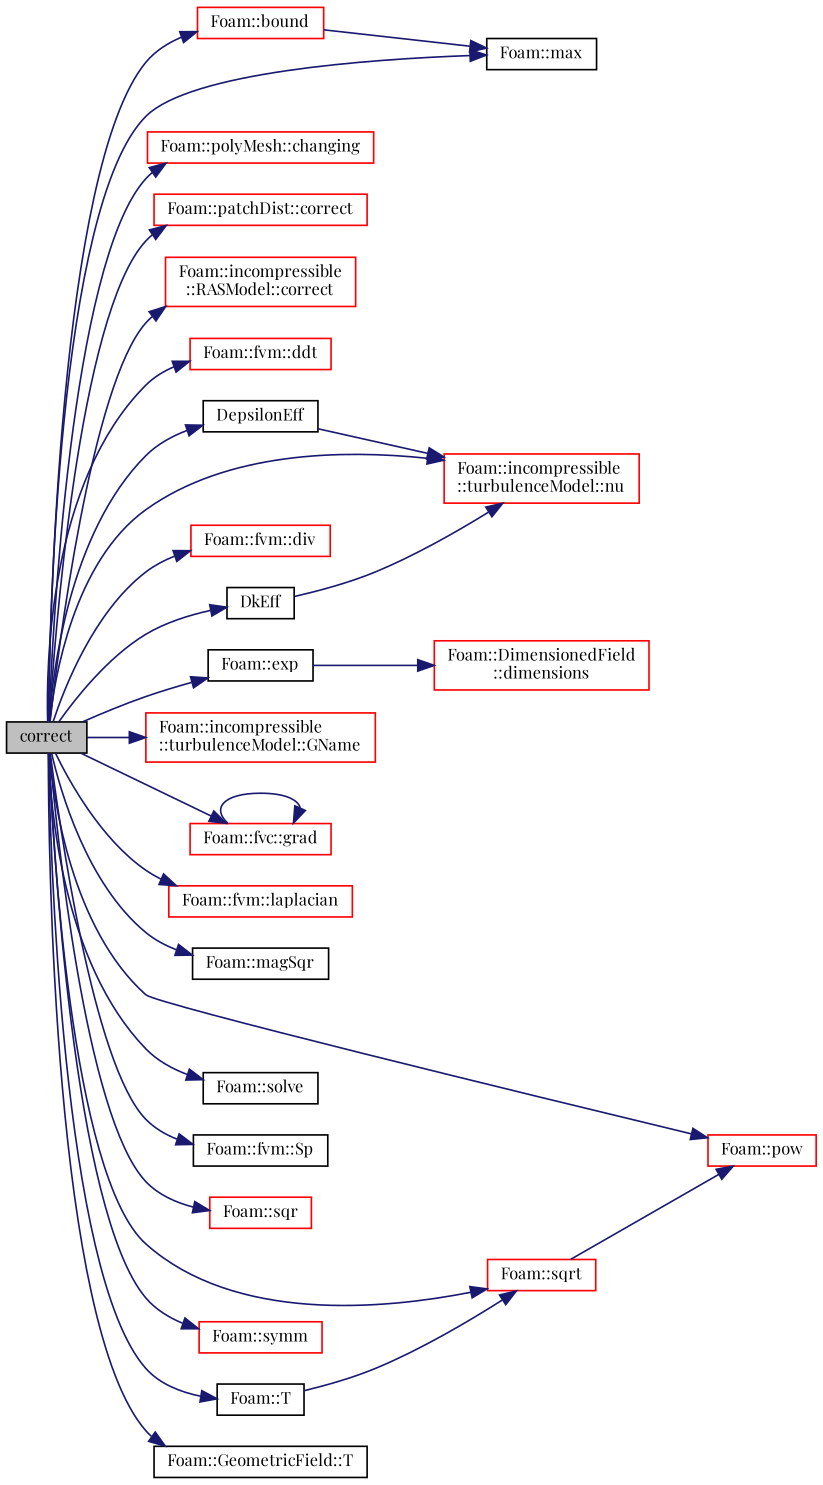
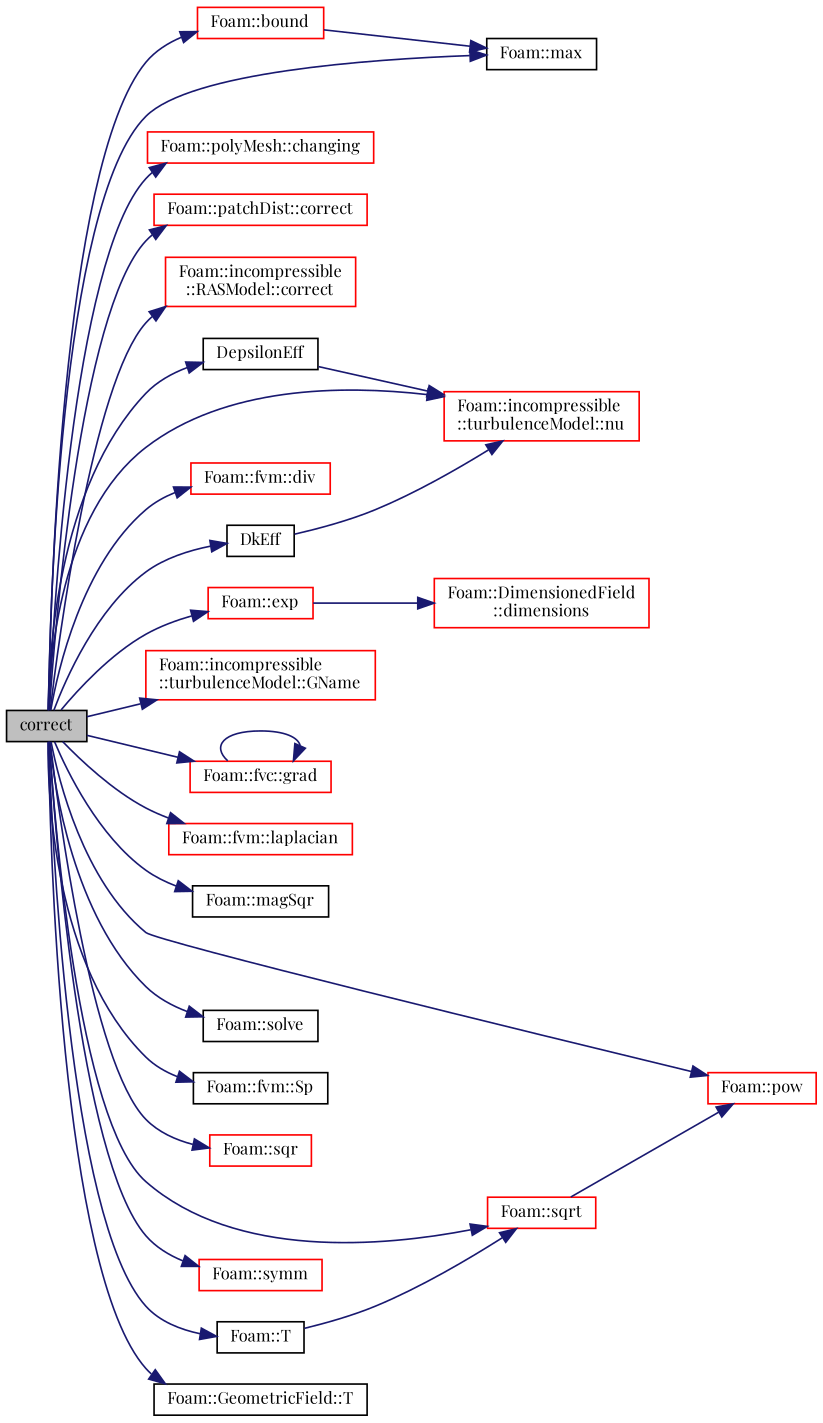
(261, 354) -> none
(261, 665) -> (261, 603)
